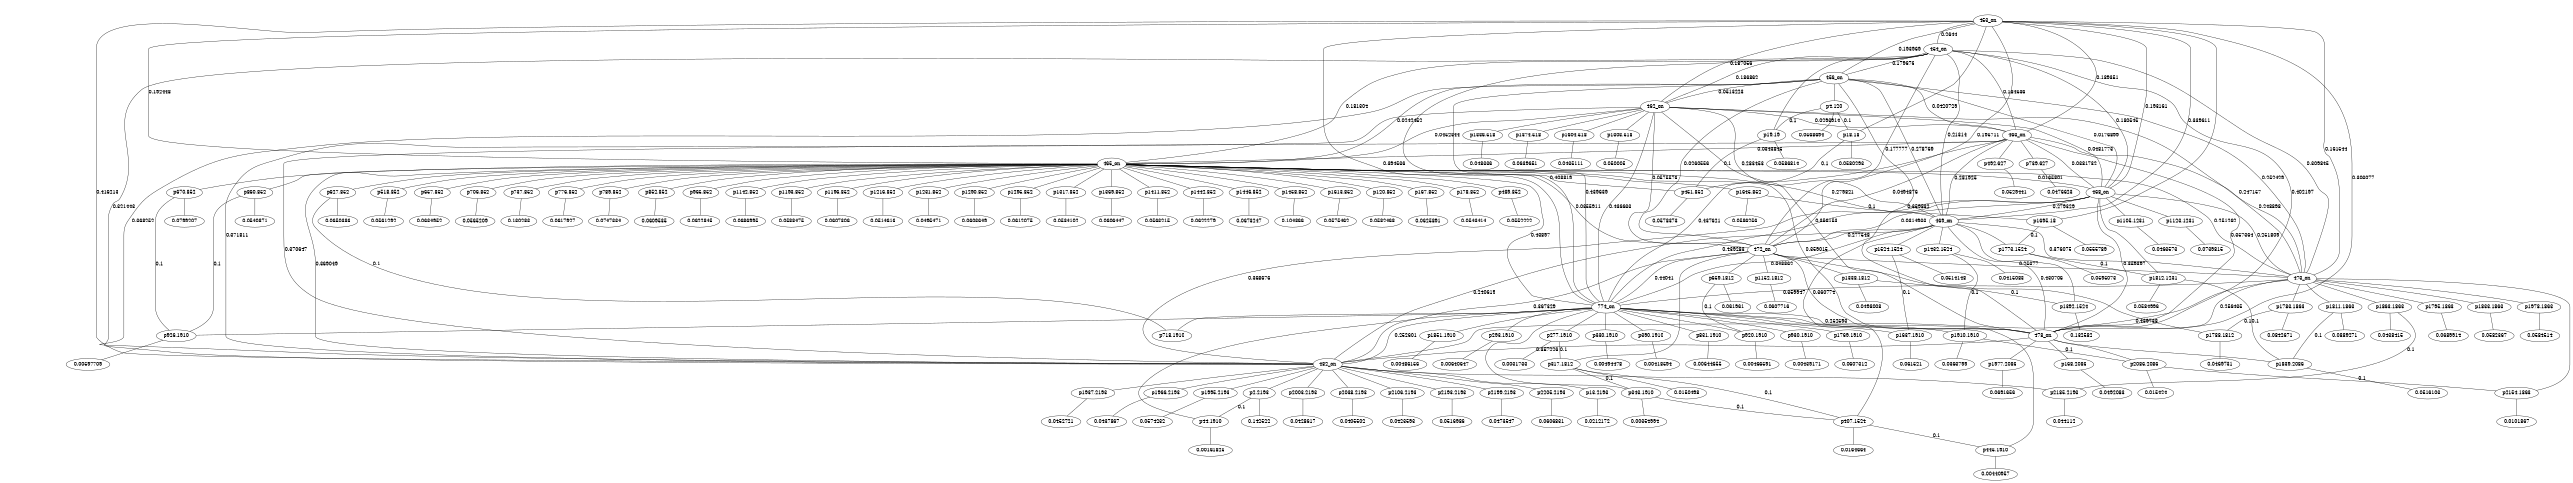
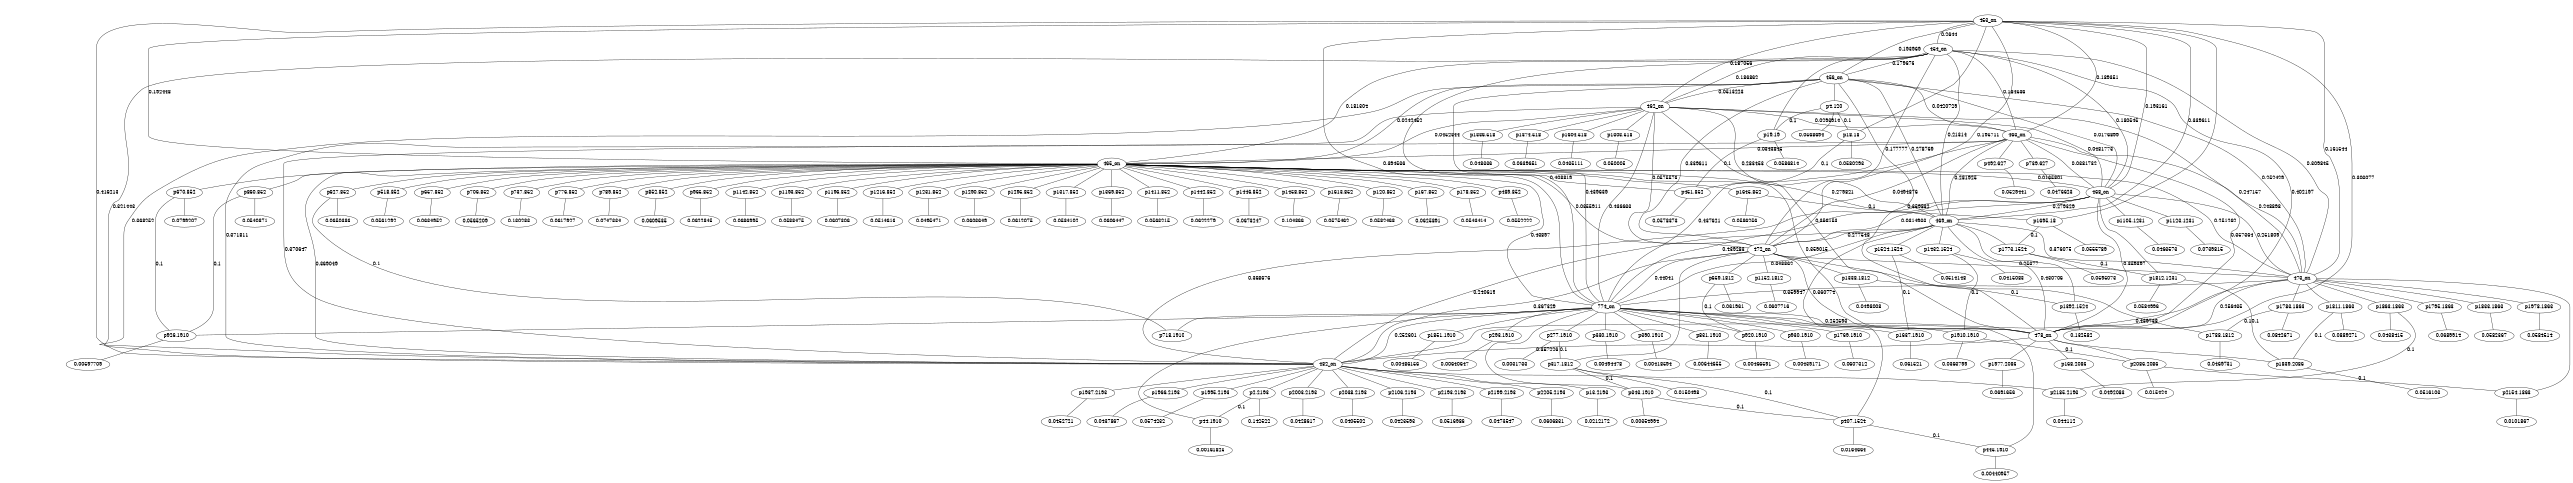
(1696, 164) -> (1696, 164)
